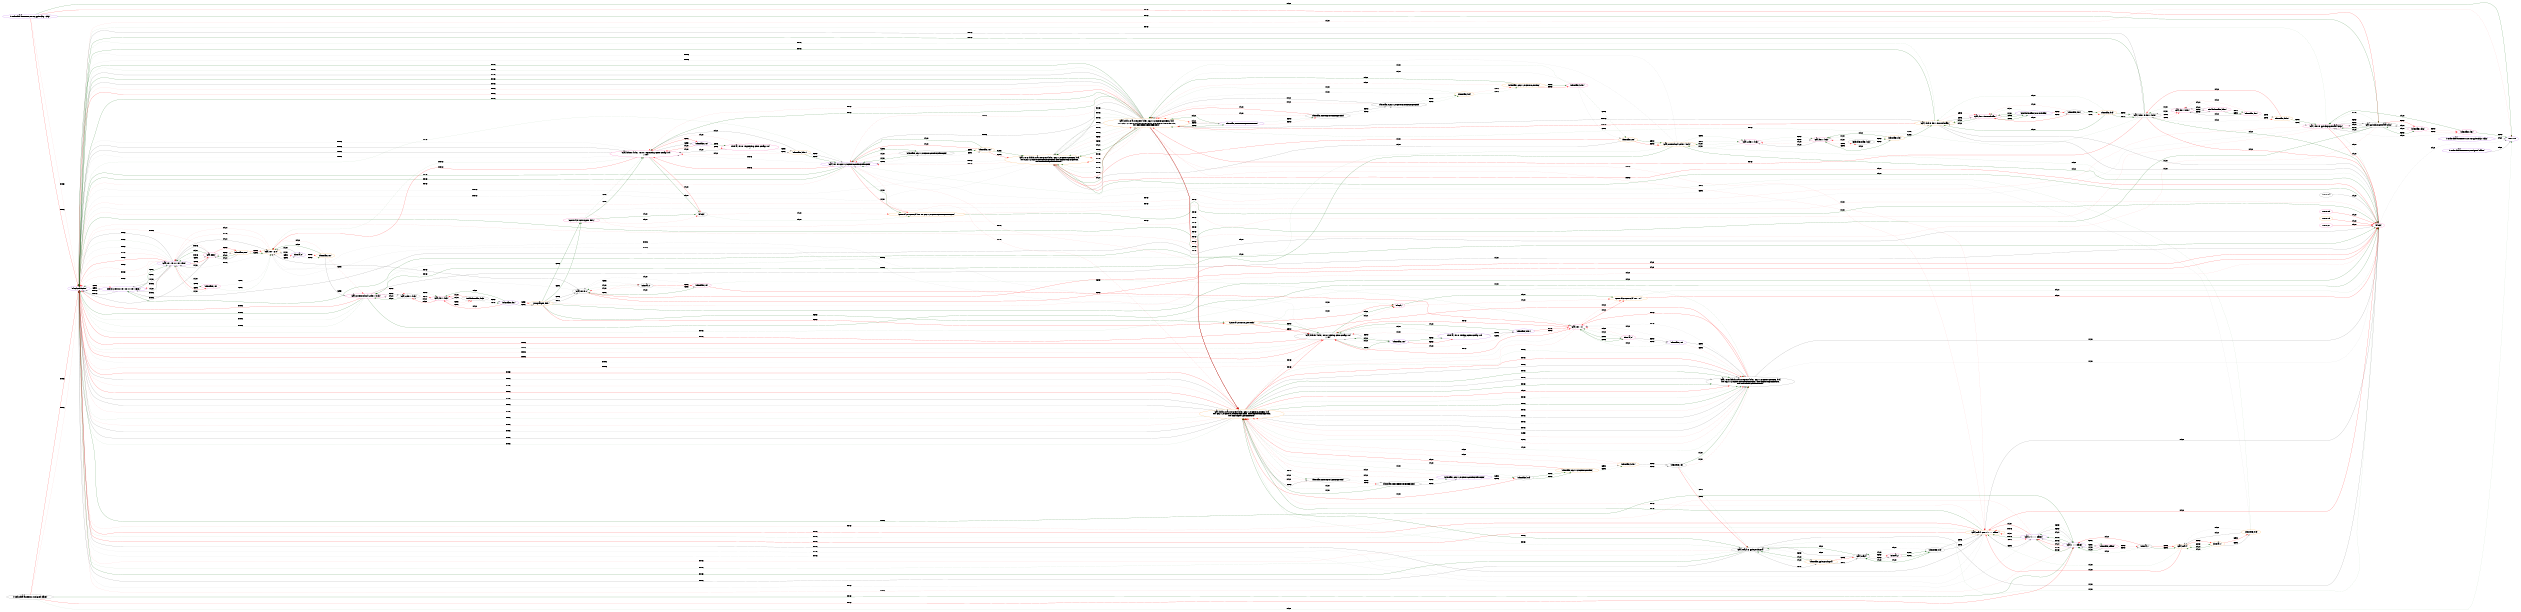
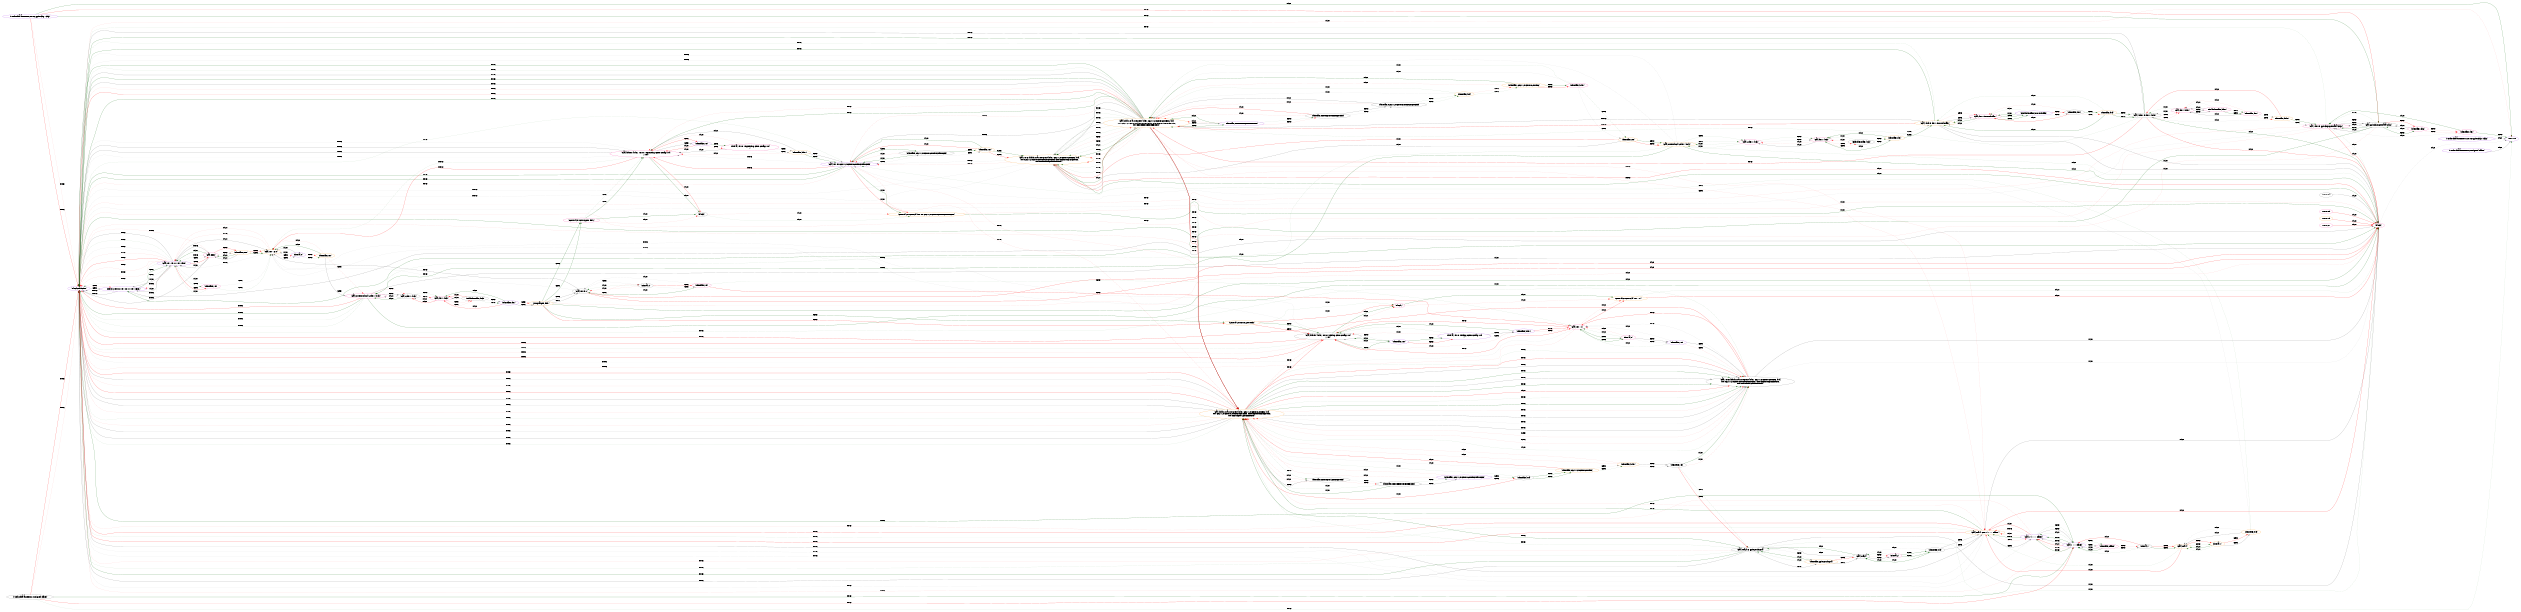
(1289, 608) -> (1289, 608)
